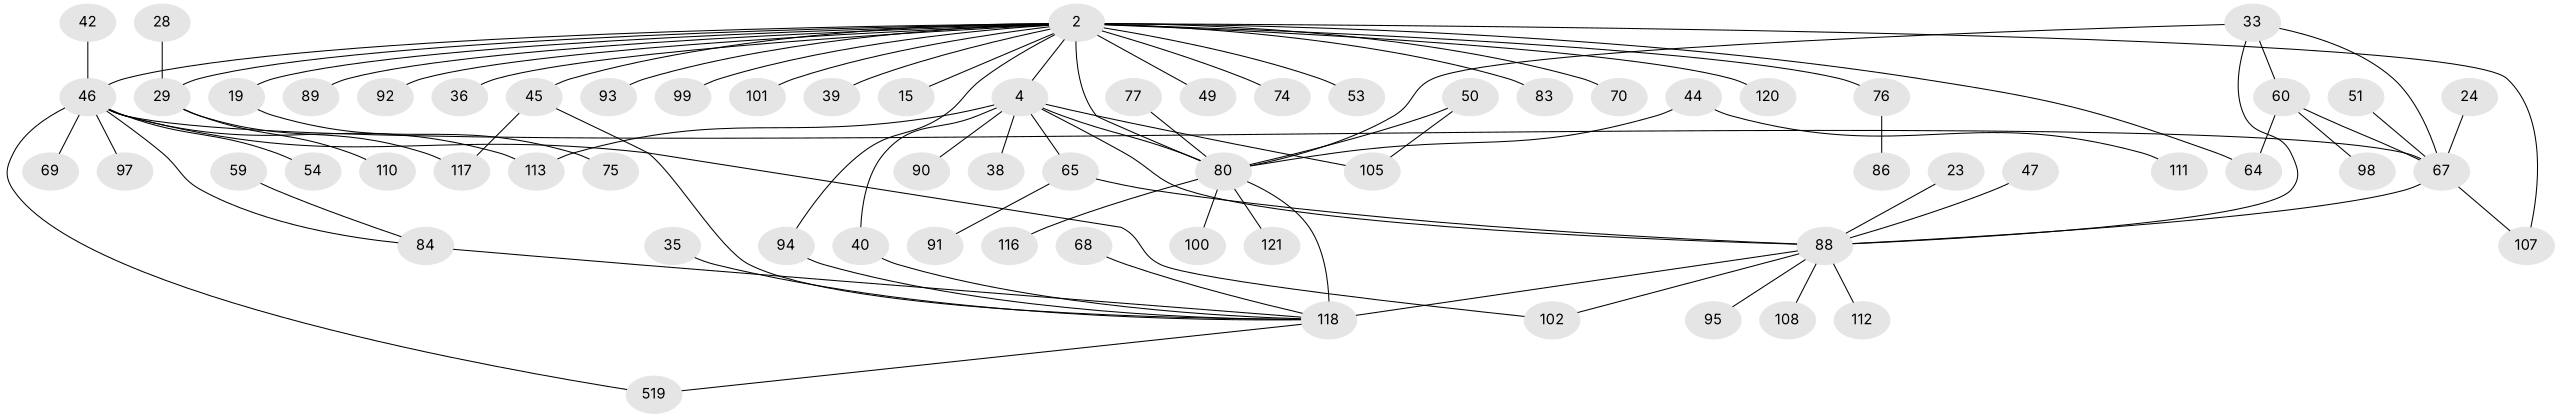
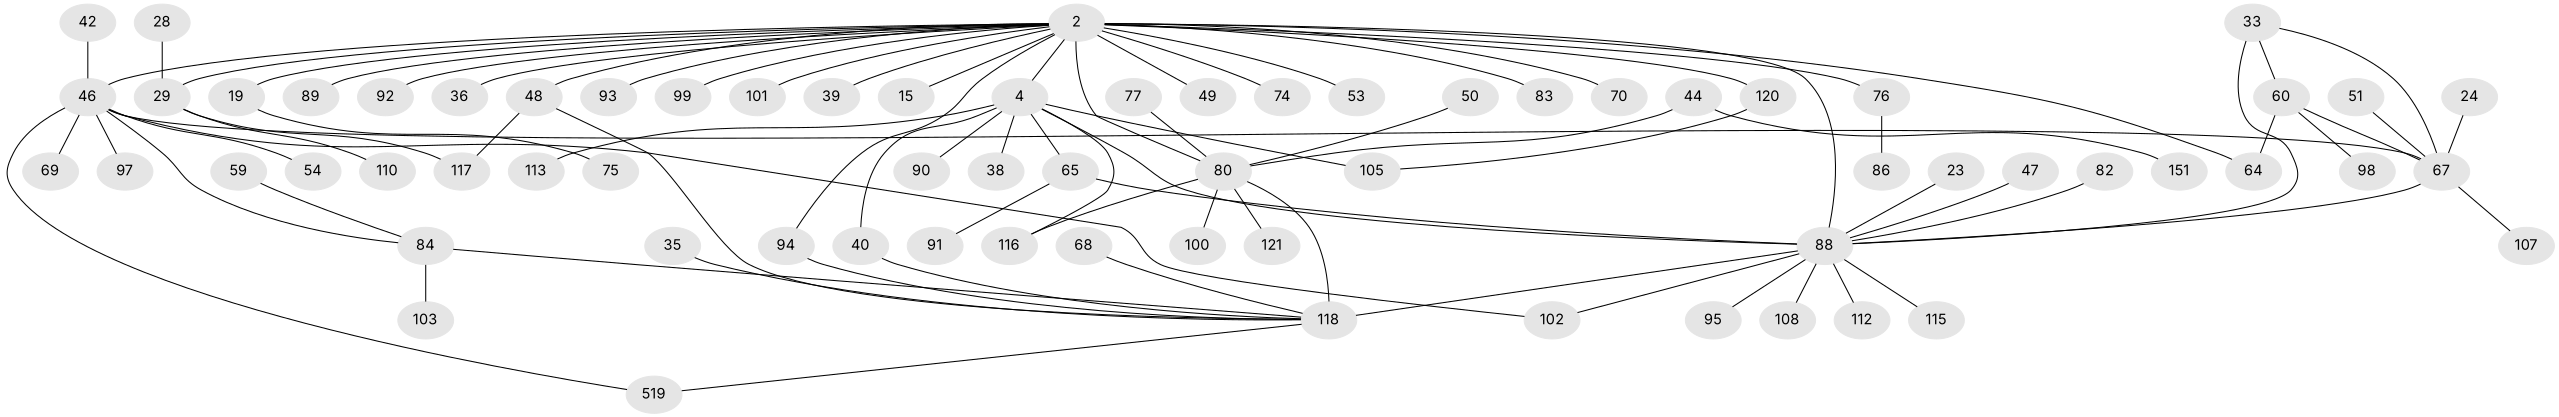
(1847, 33) -> (1536, 36)
(1724, 46) -> none
(534, 97) -> (534, 97)
(1432, 126) -> (1576, 150)
(1102, 129) -> (1114, 176)
(312, 134) -> none
none -> (2105, 172)
(2179, 172) -> (2179, 172)
none -> (426, 320)
none -> (1936, 320)
